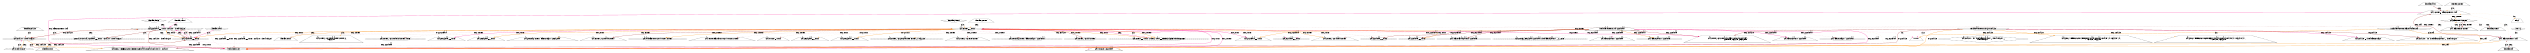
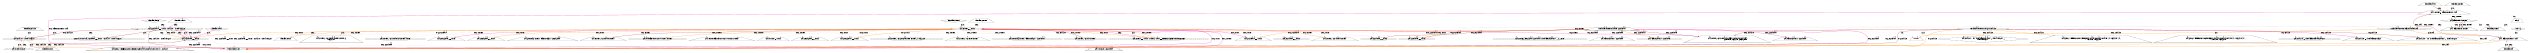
(1612, 29) -> (1612, 29)
(1464, 39) -> none
(1842, 39) -> none
none -> (2310, 39)
